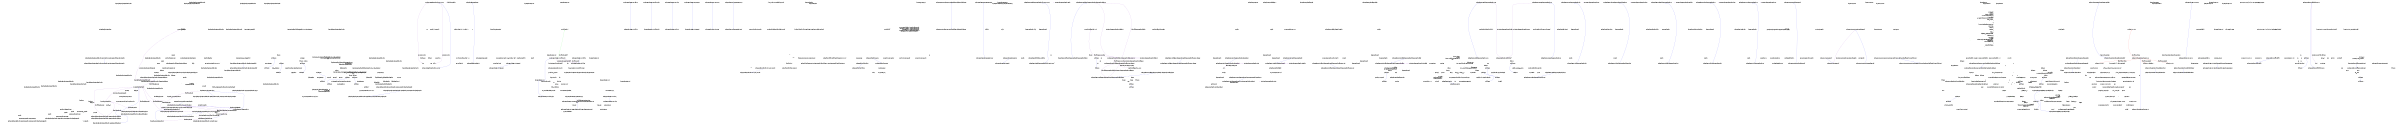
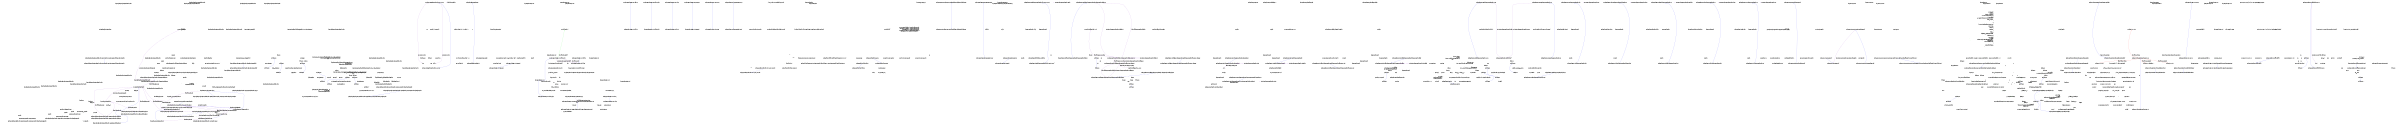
none -> (564, 16)
